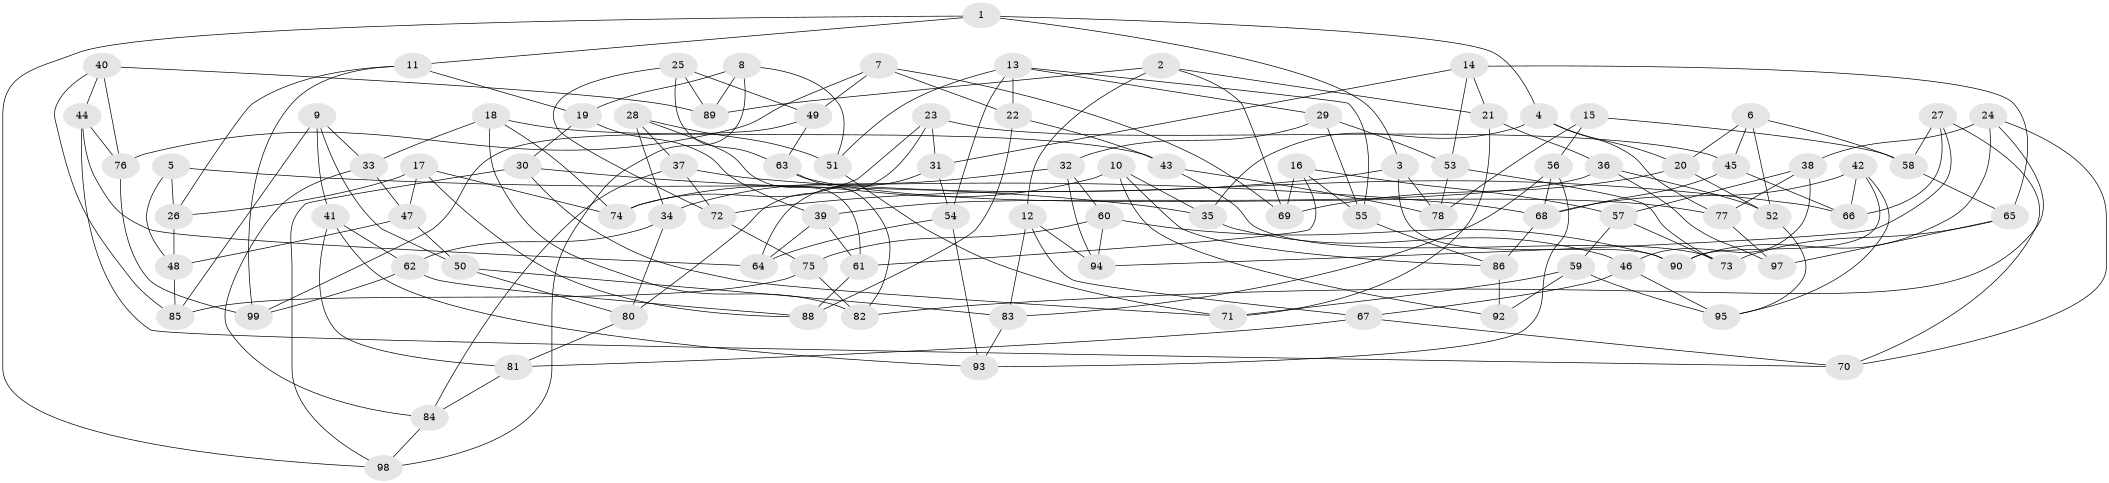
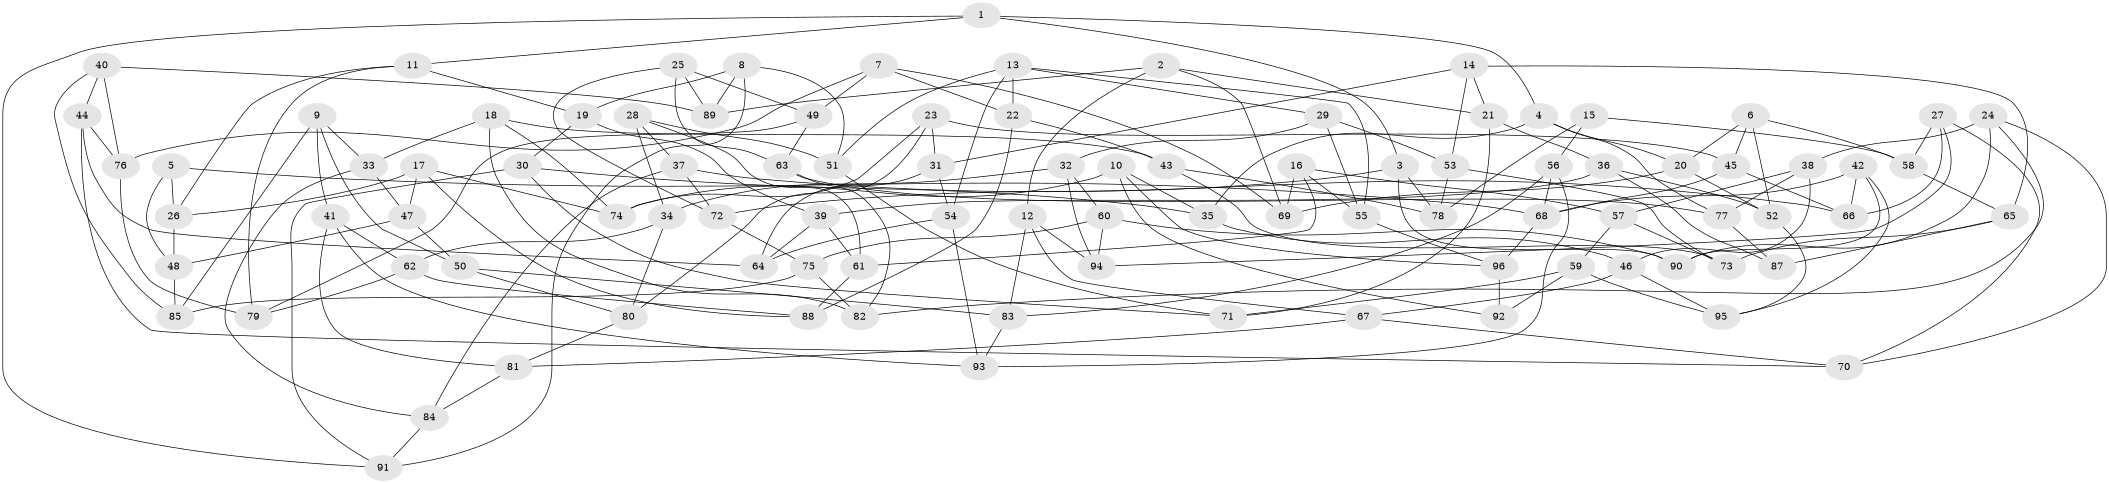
(1499, 267) -> (1499, 267)
(1777, 267) -> (1777, 267)
(254, 317) -> (254, 317)
(384, 468) -> (384, 468)
